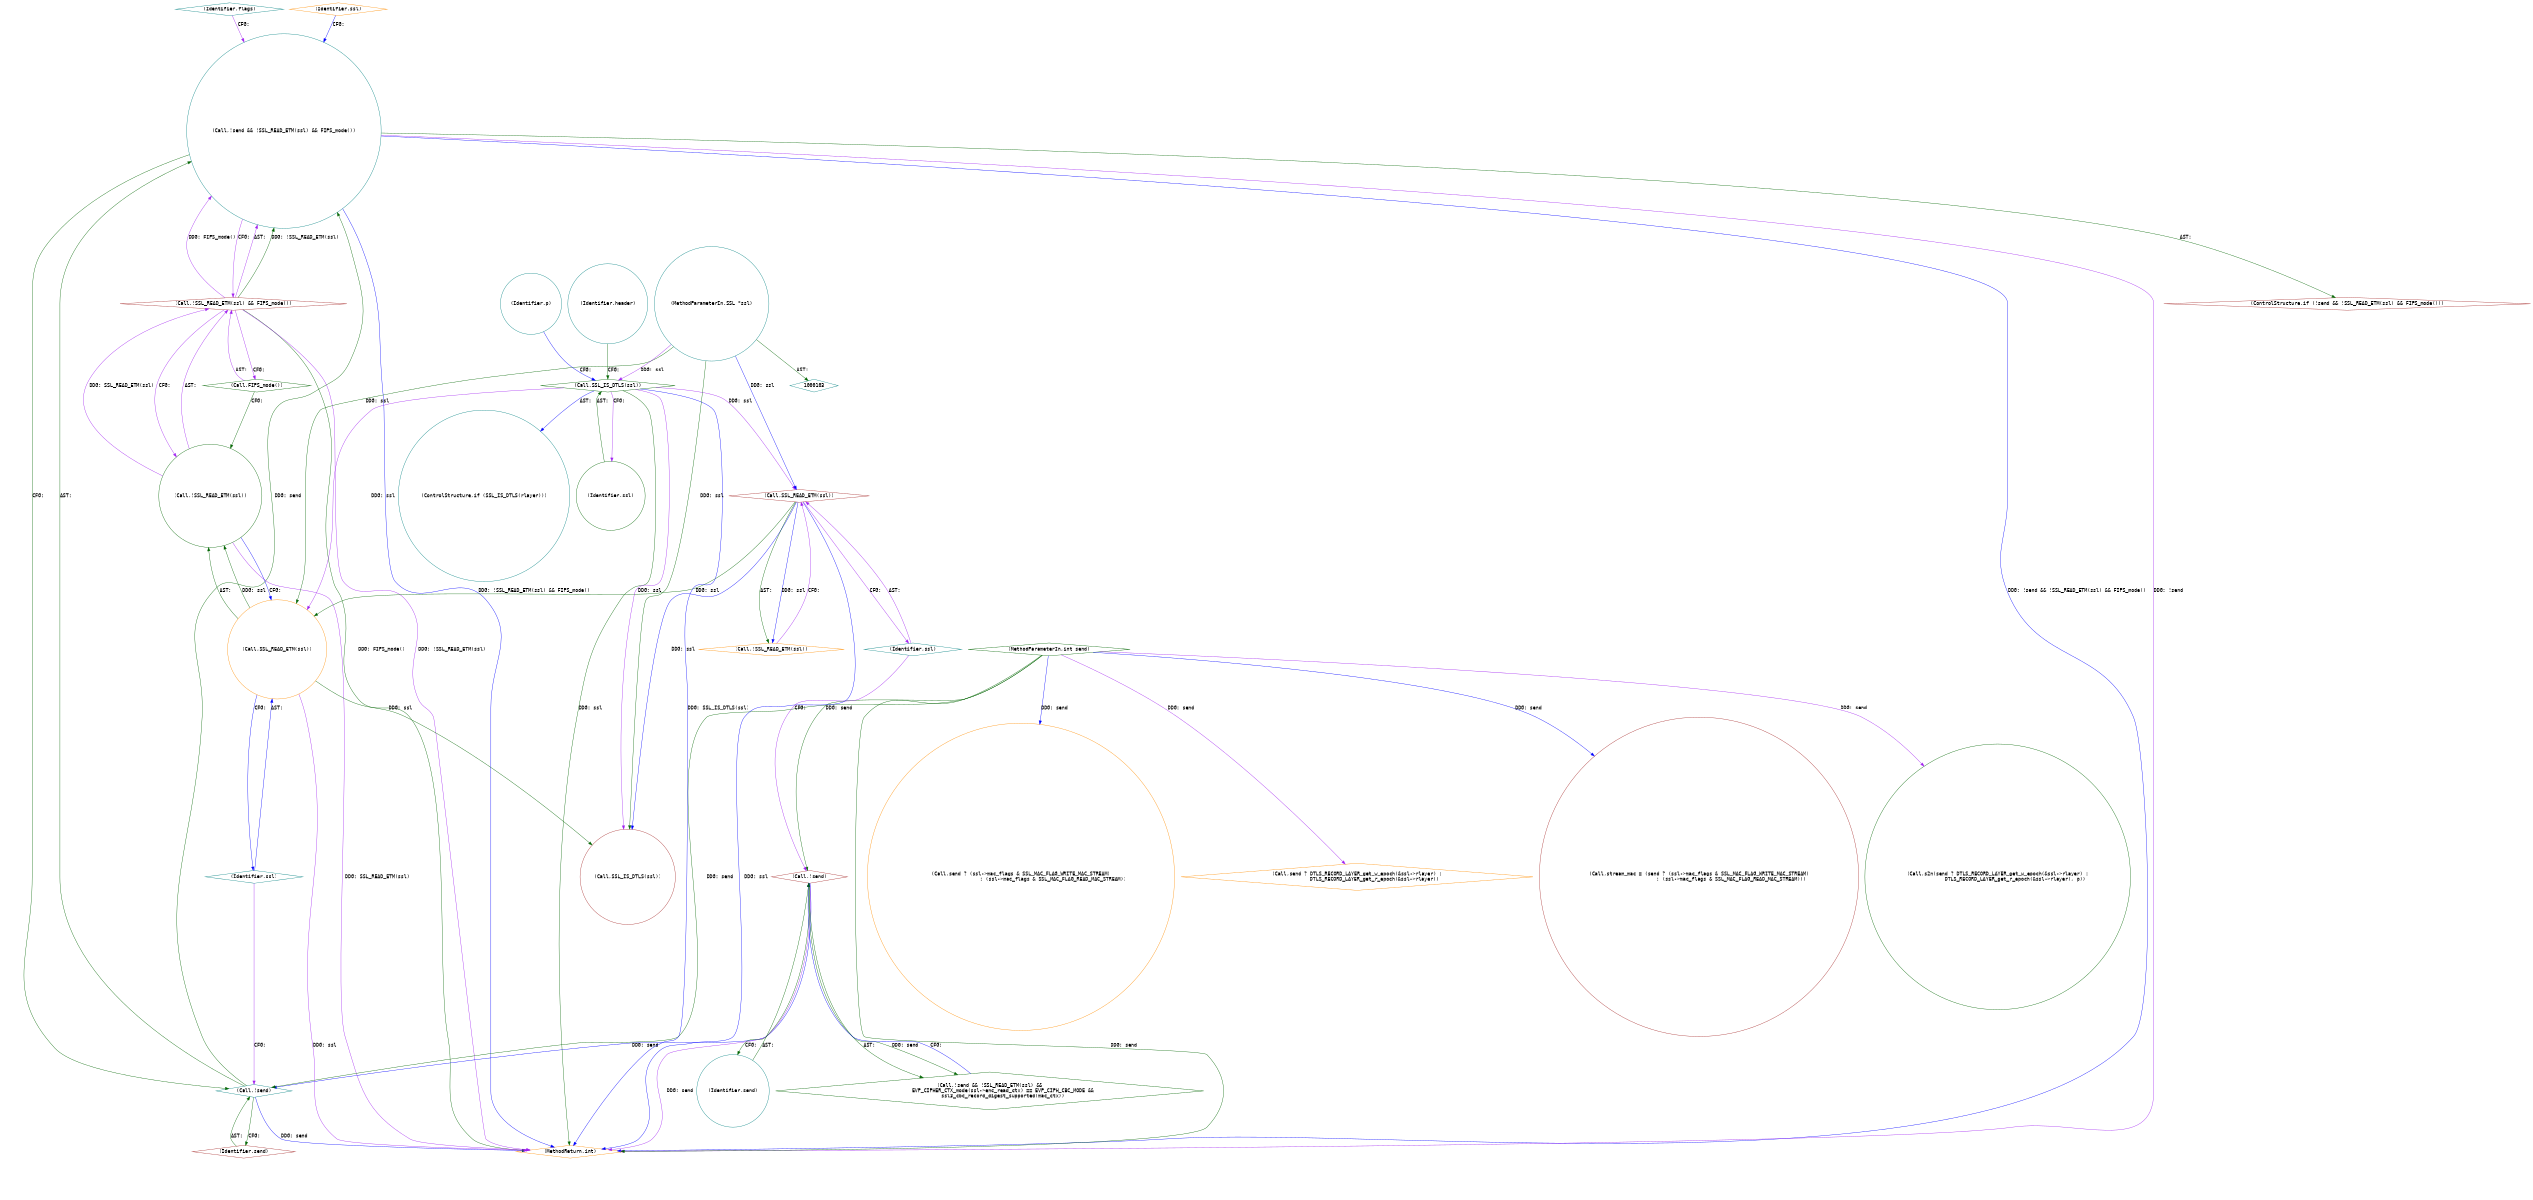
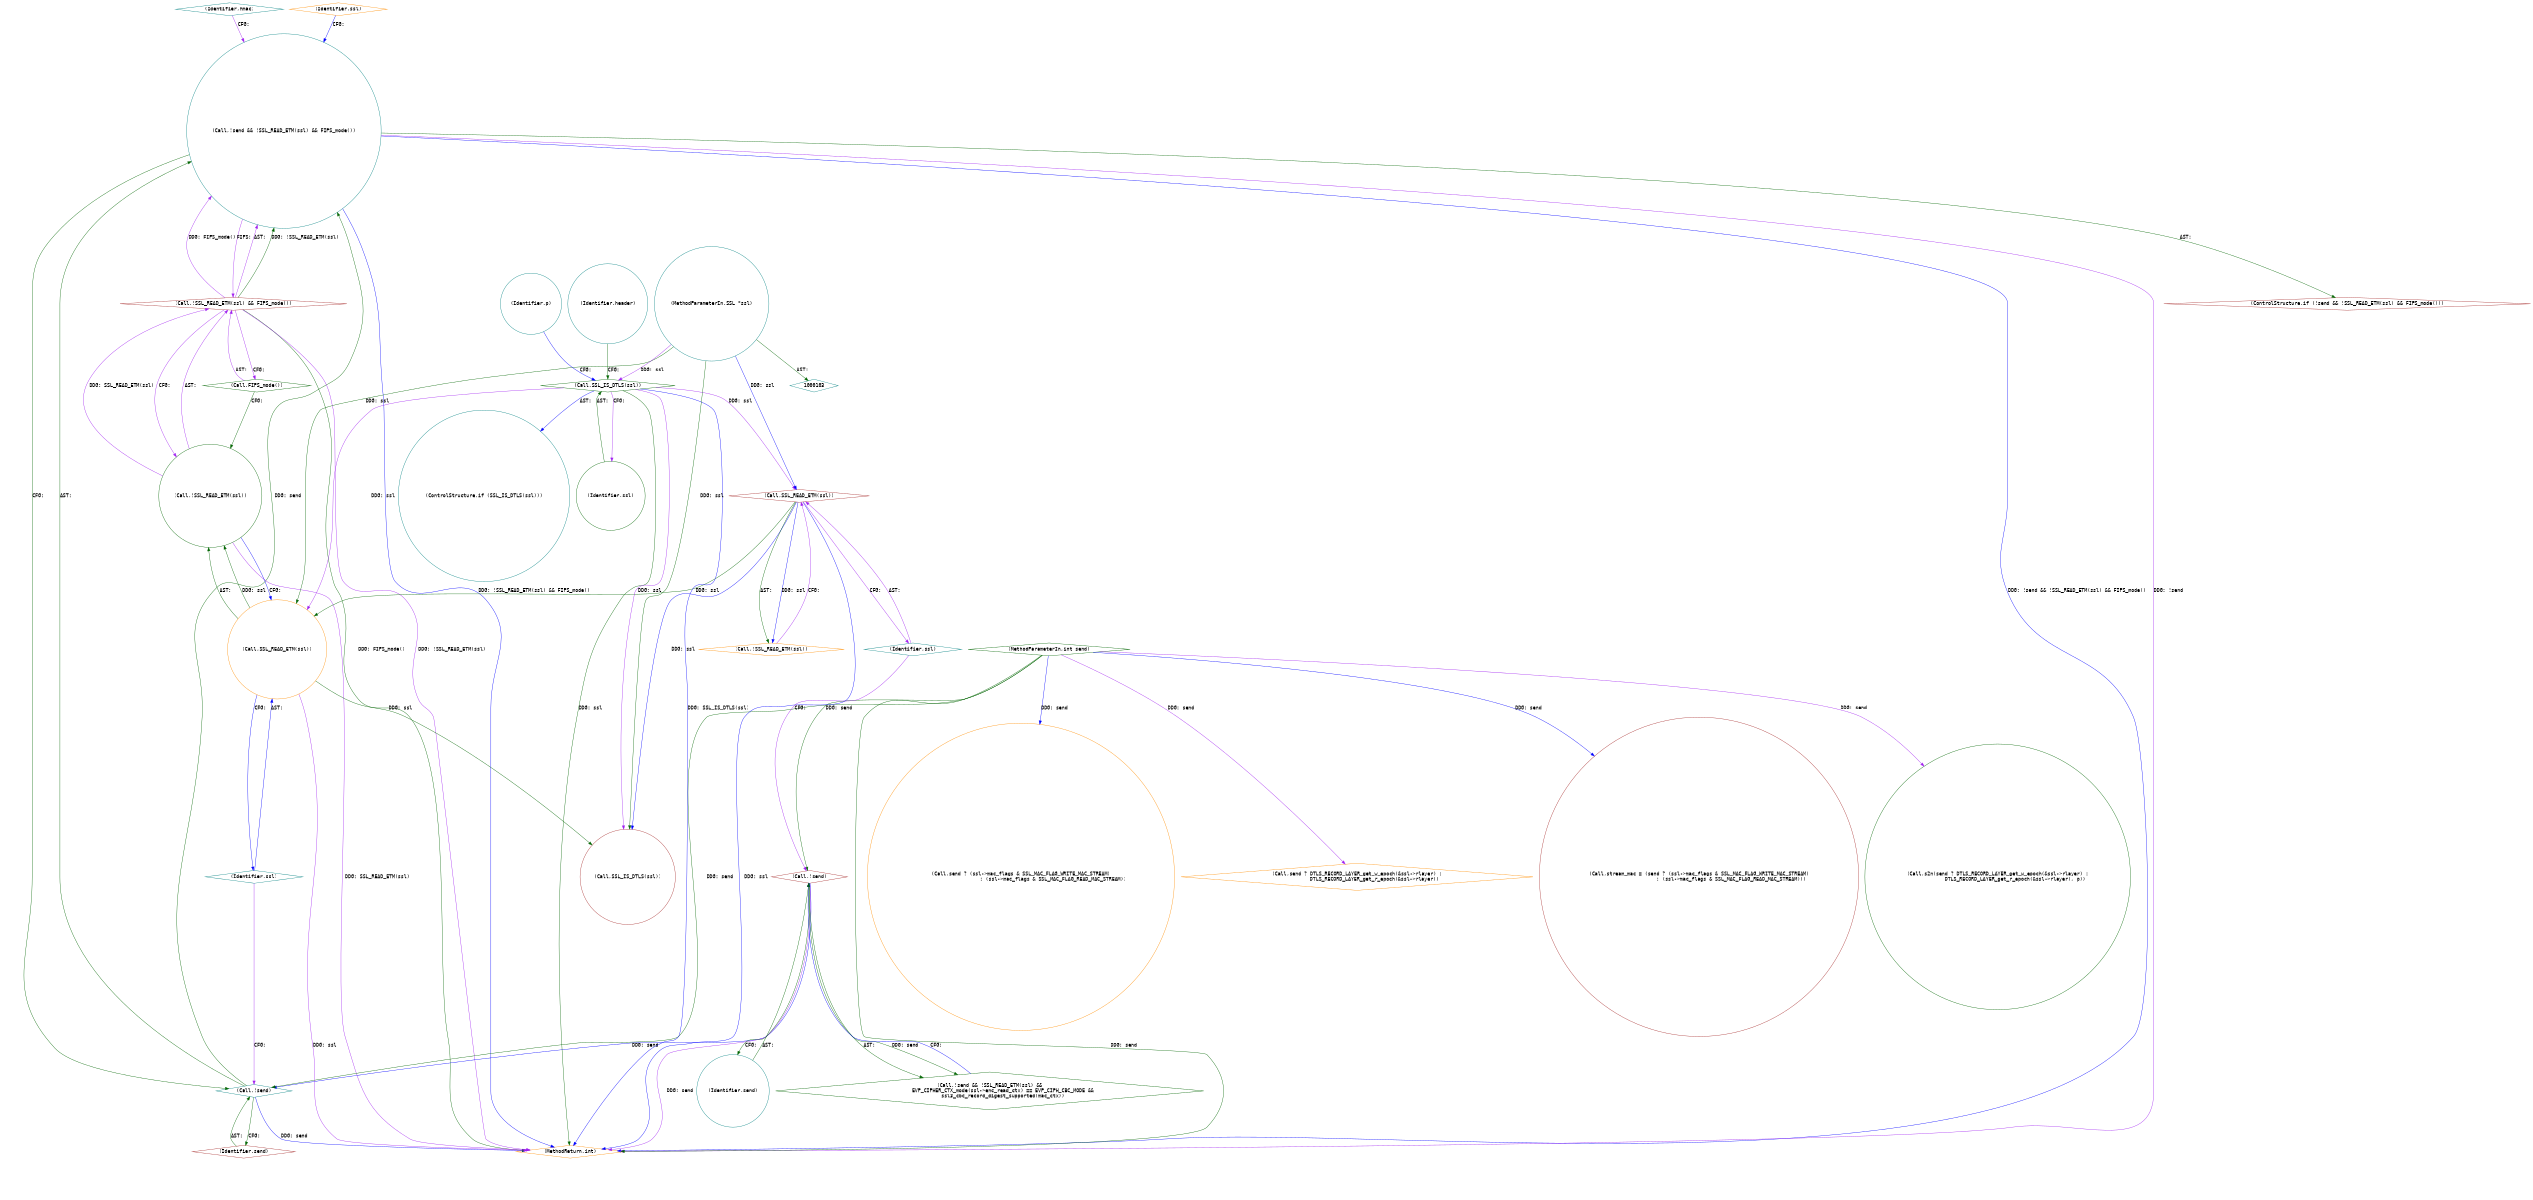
(230, 9) -> (230, 9)
(246, 237) -> (246, 237)
(484, 496) -> (484, 496)
